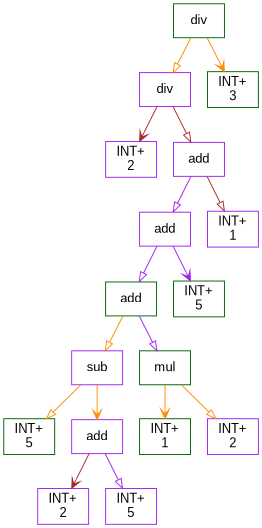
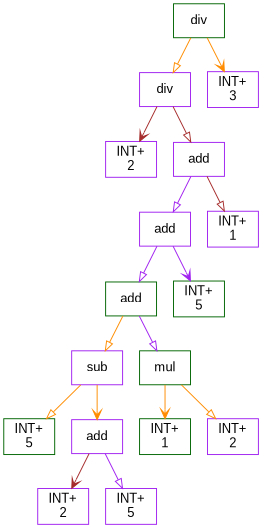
(233, 90) -> (233, 90)
